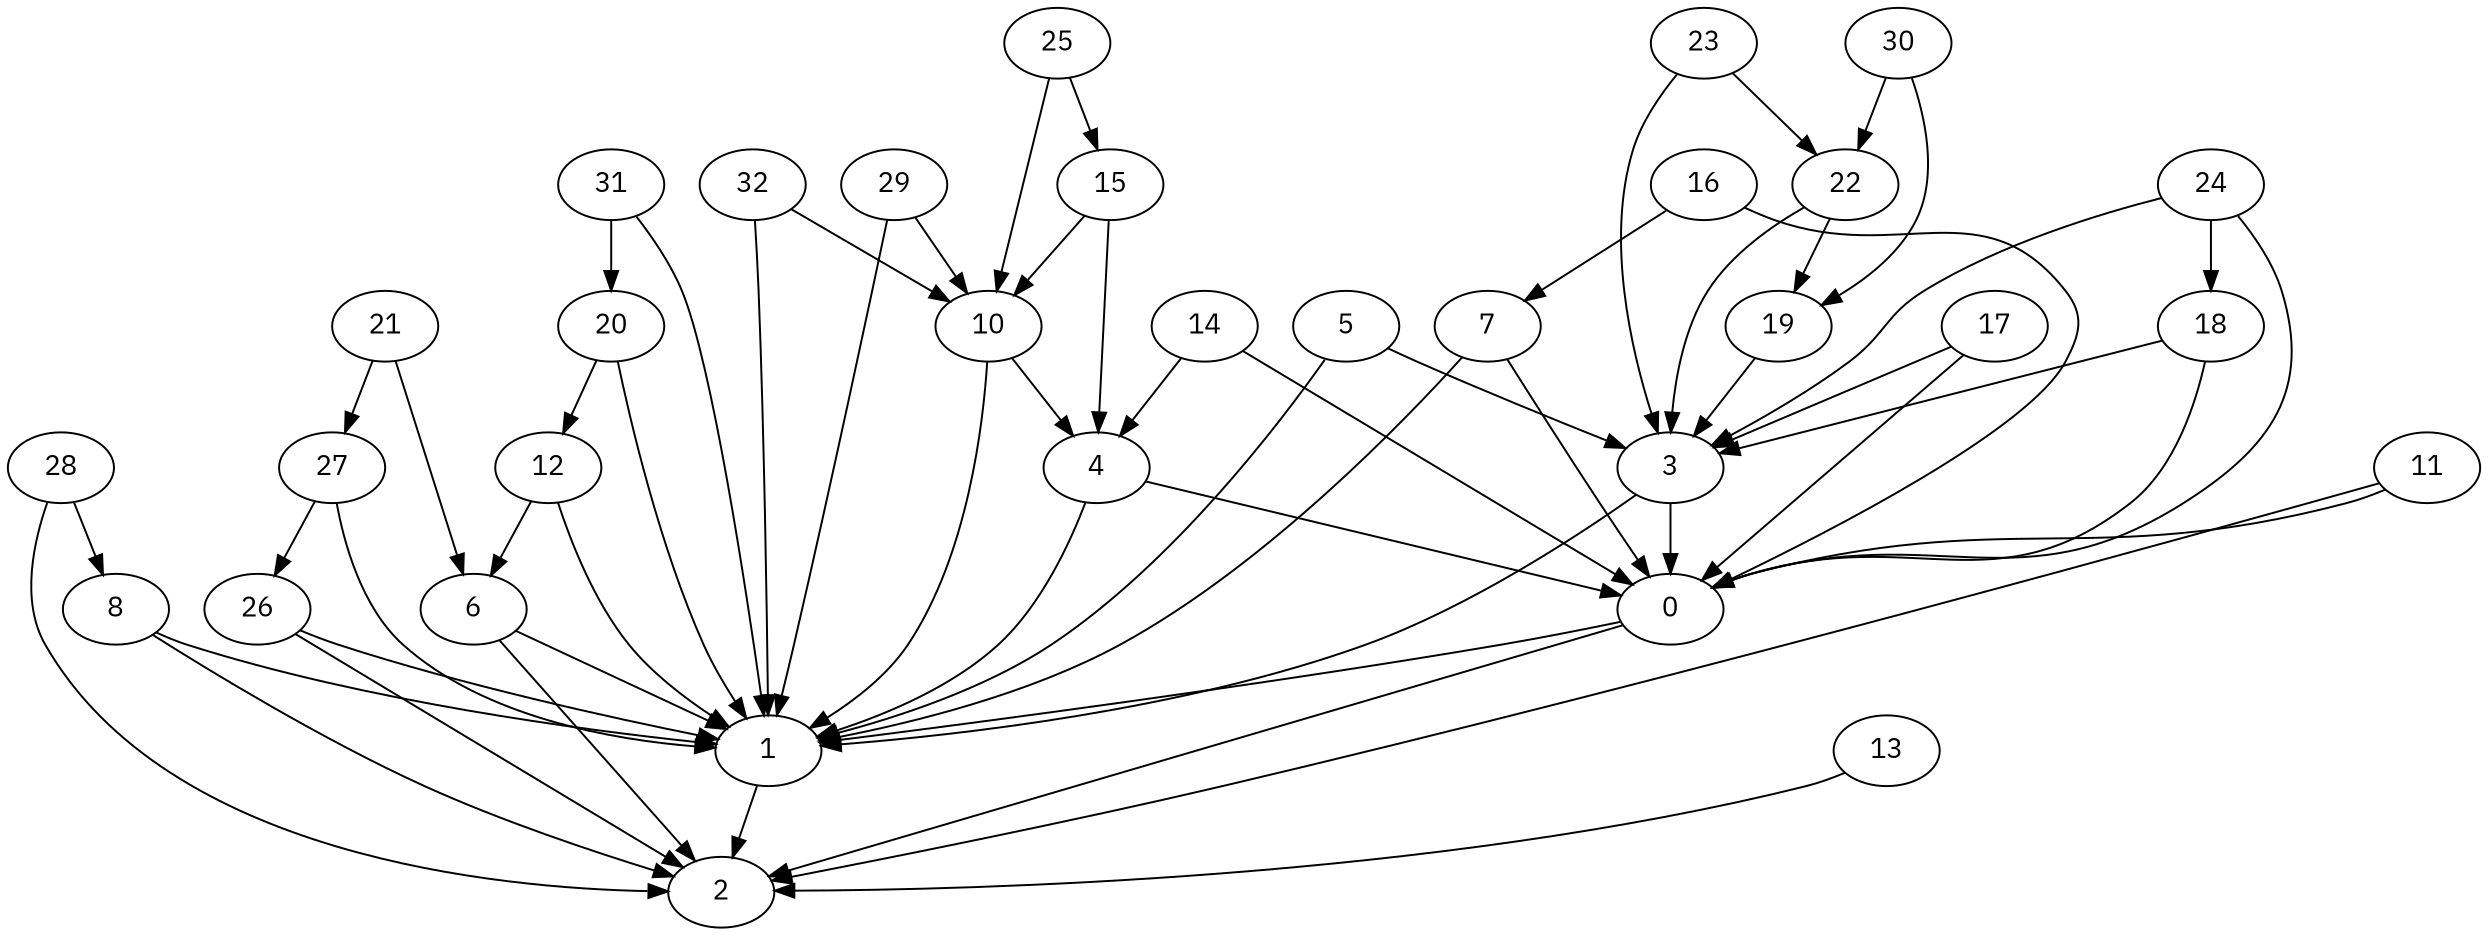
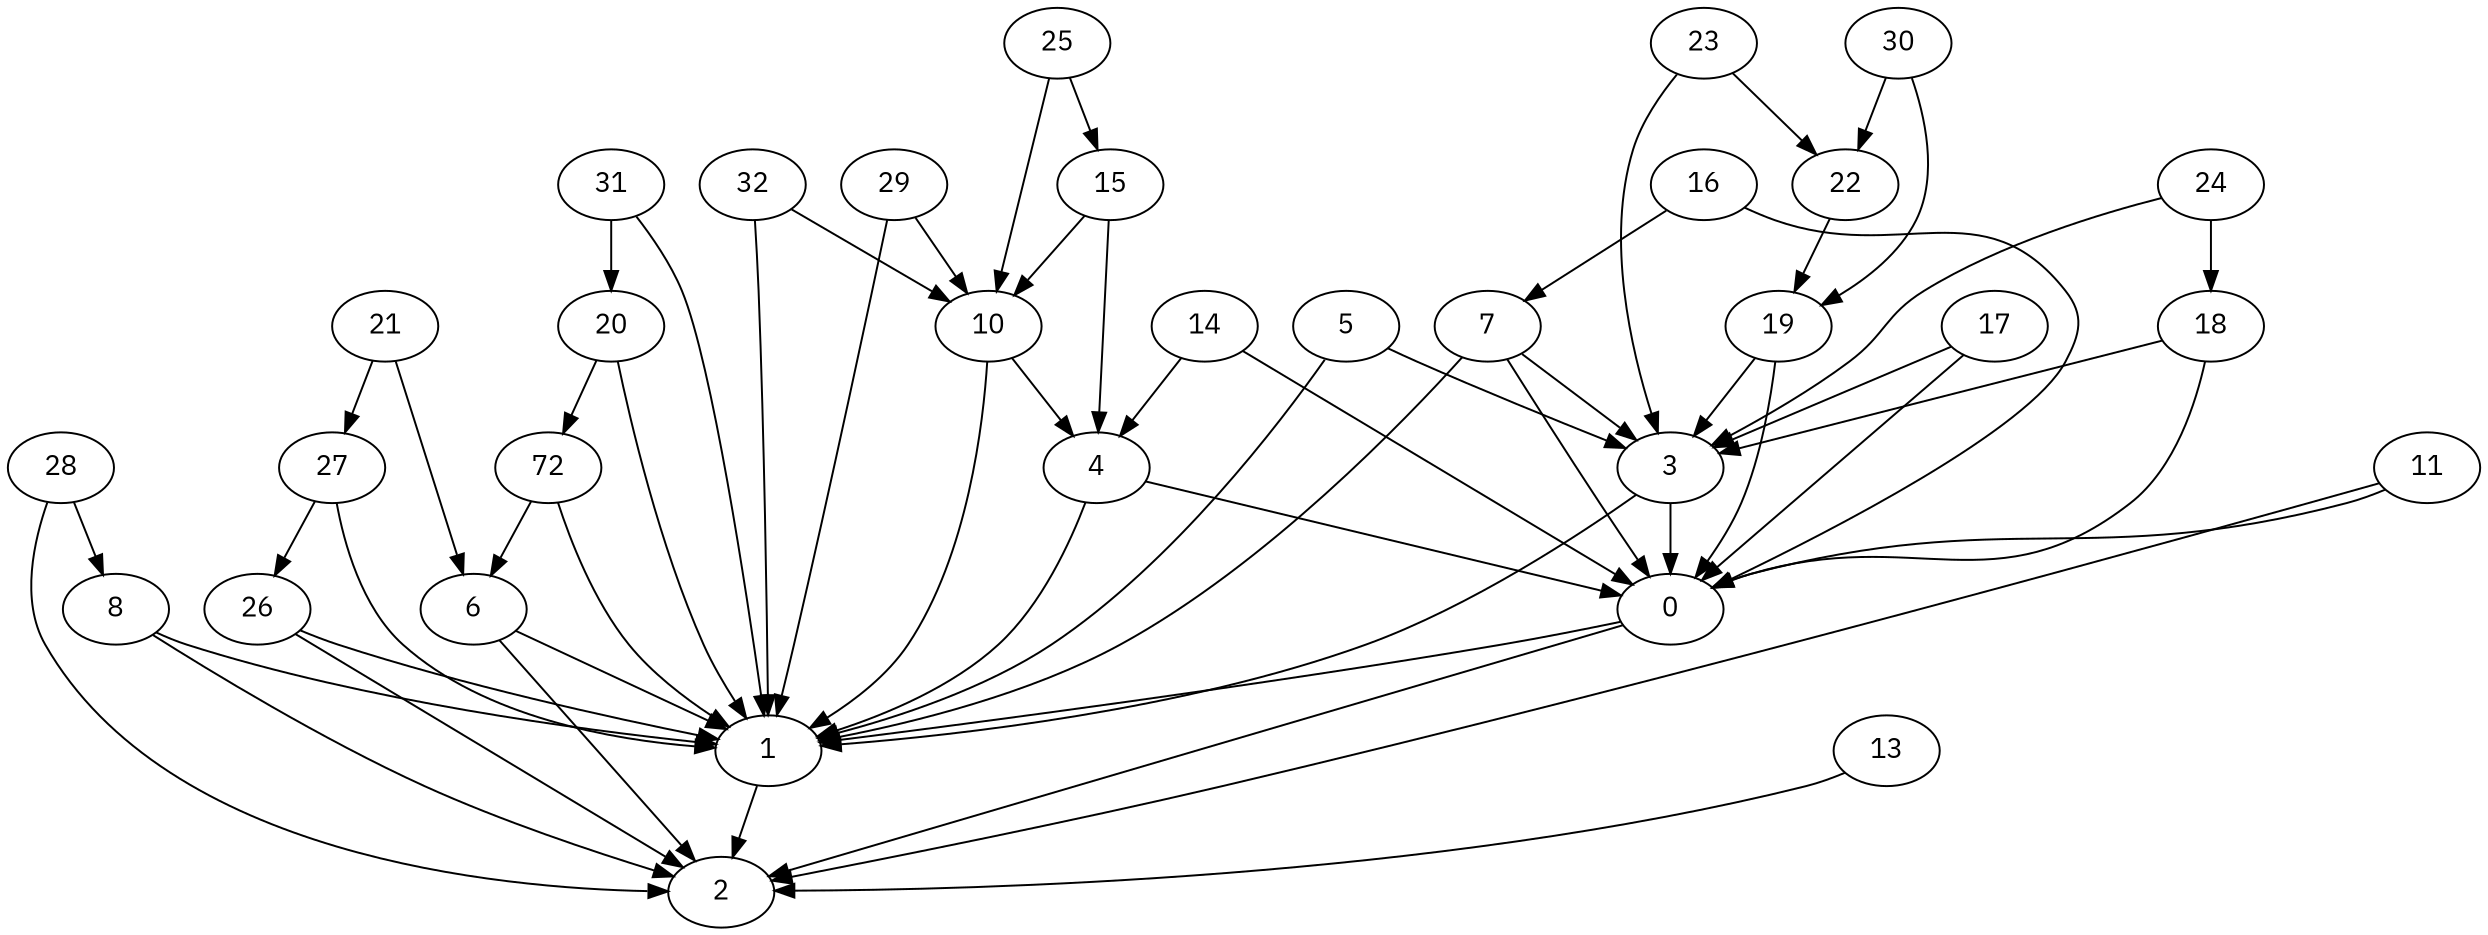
(1708, 290) -> (1571, 391)
(548, 468) -> (548, 468)
(2148, 522) -> (1754, 466)
